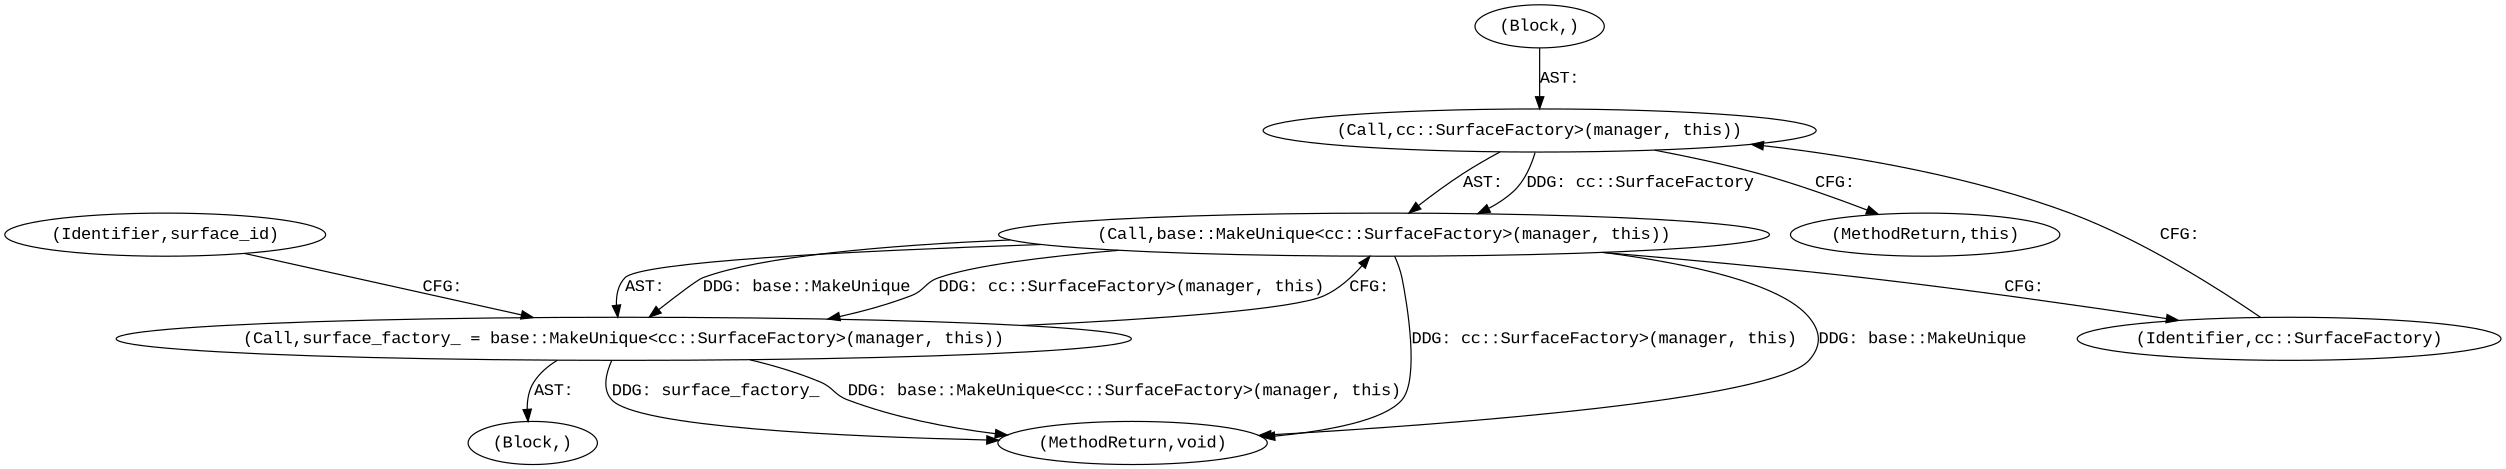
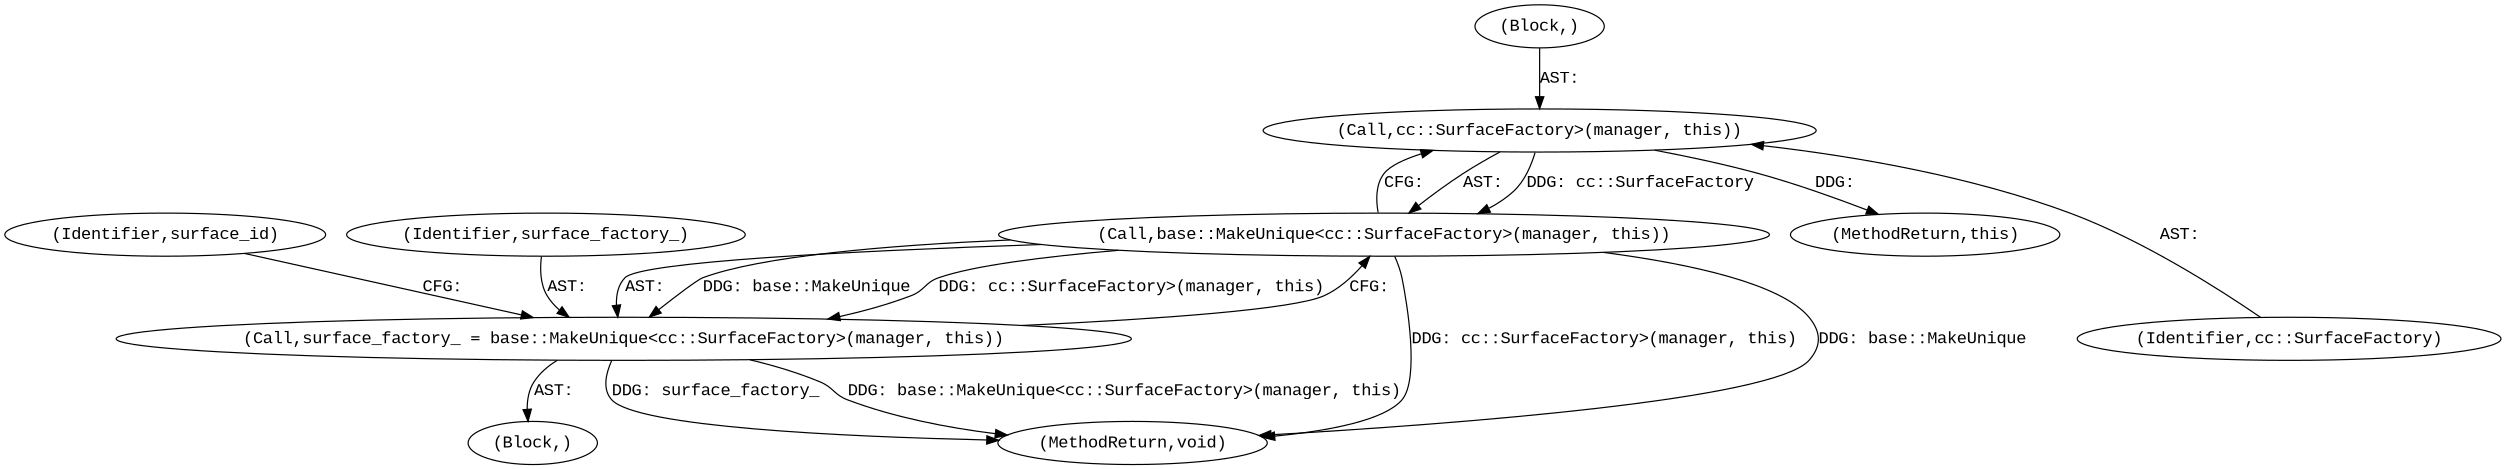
(1840, 183) -> (1840, 183)
none -> (546, 235)
(2185, 235) -> (2185, 235)
(1885, 280) -> (1385, 173)
